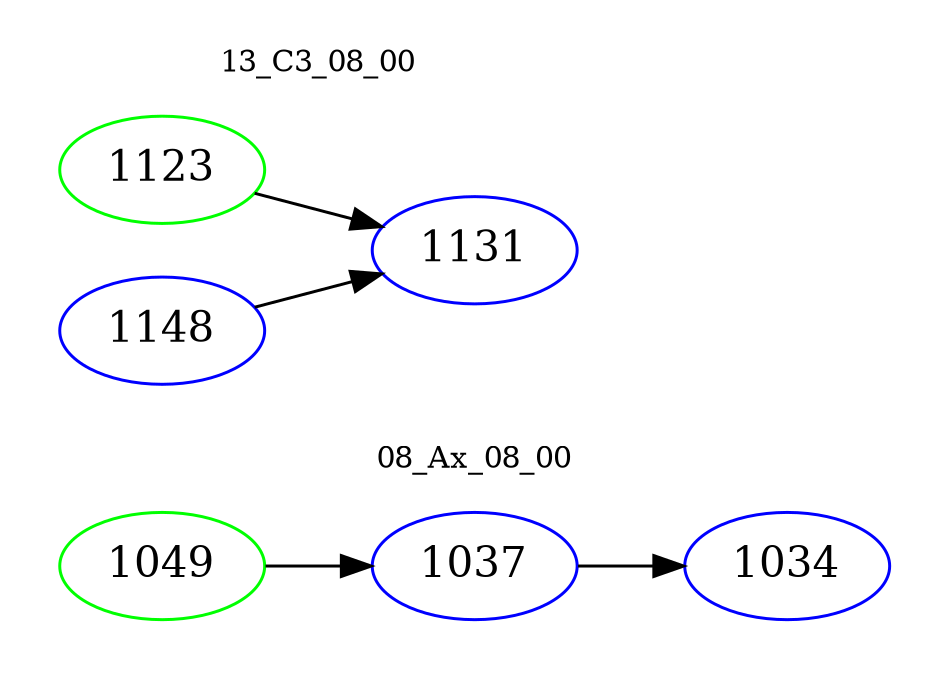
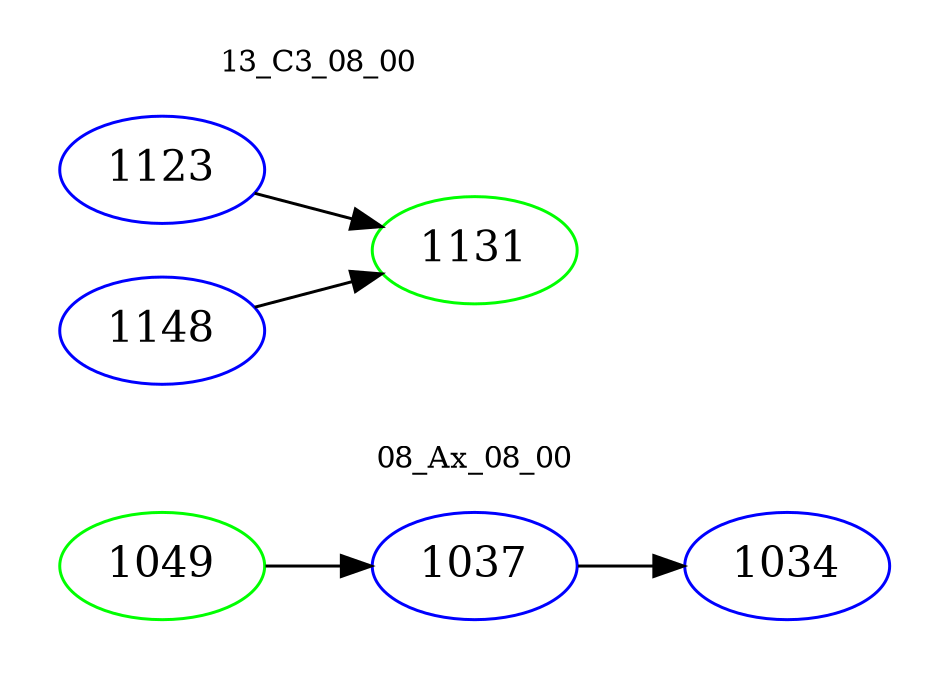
(162, 170) -> (162, 170)
(475, 250) -> (475, 250)
